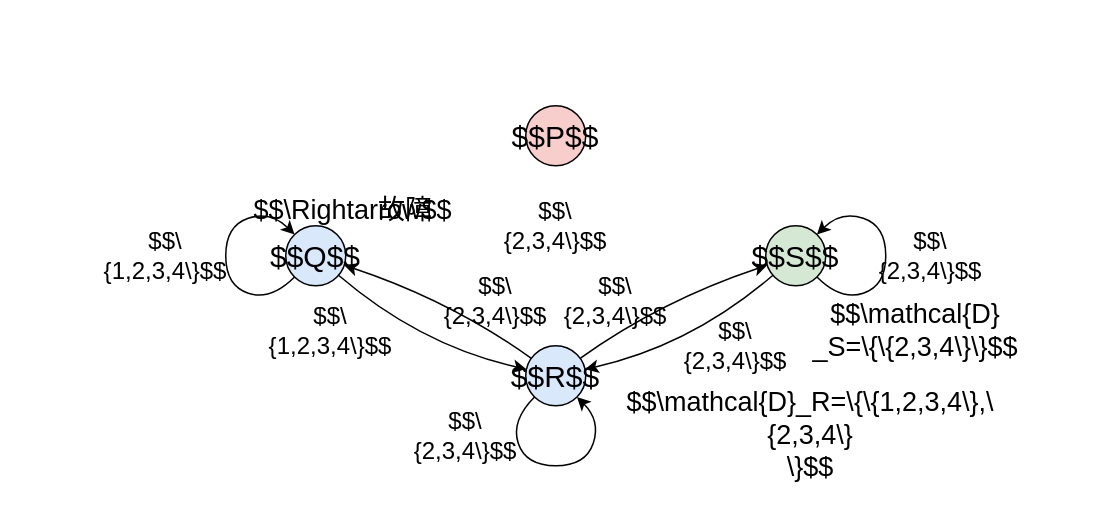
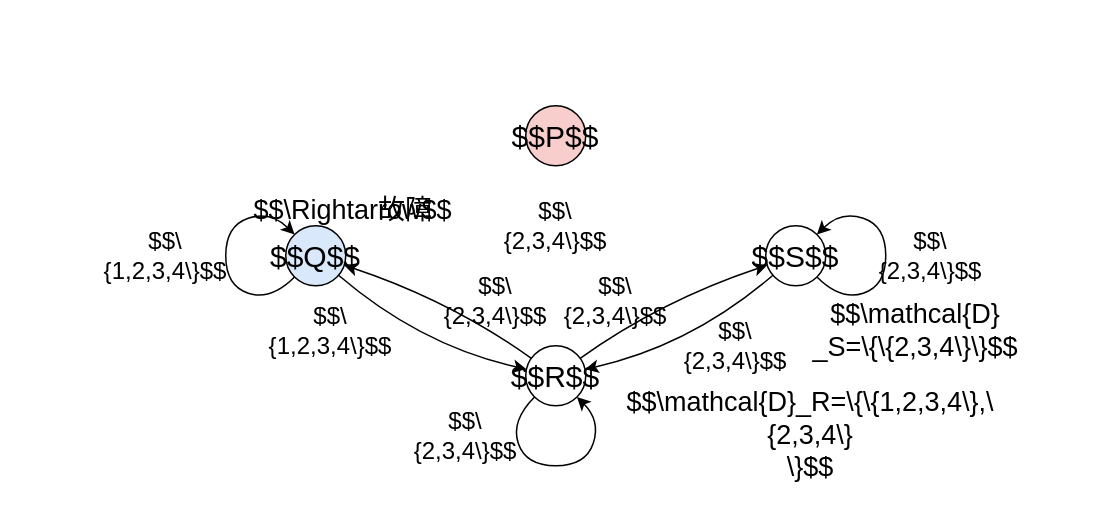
(796, 256) -> (796, 256)
(556, 376) -> (556, 376)
